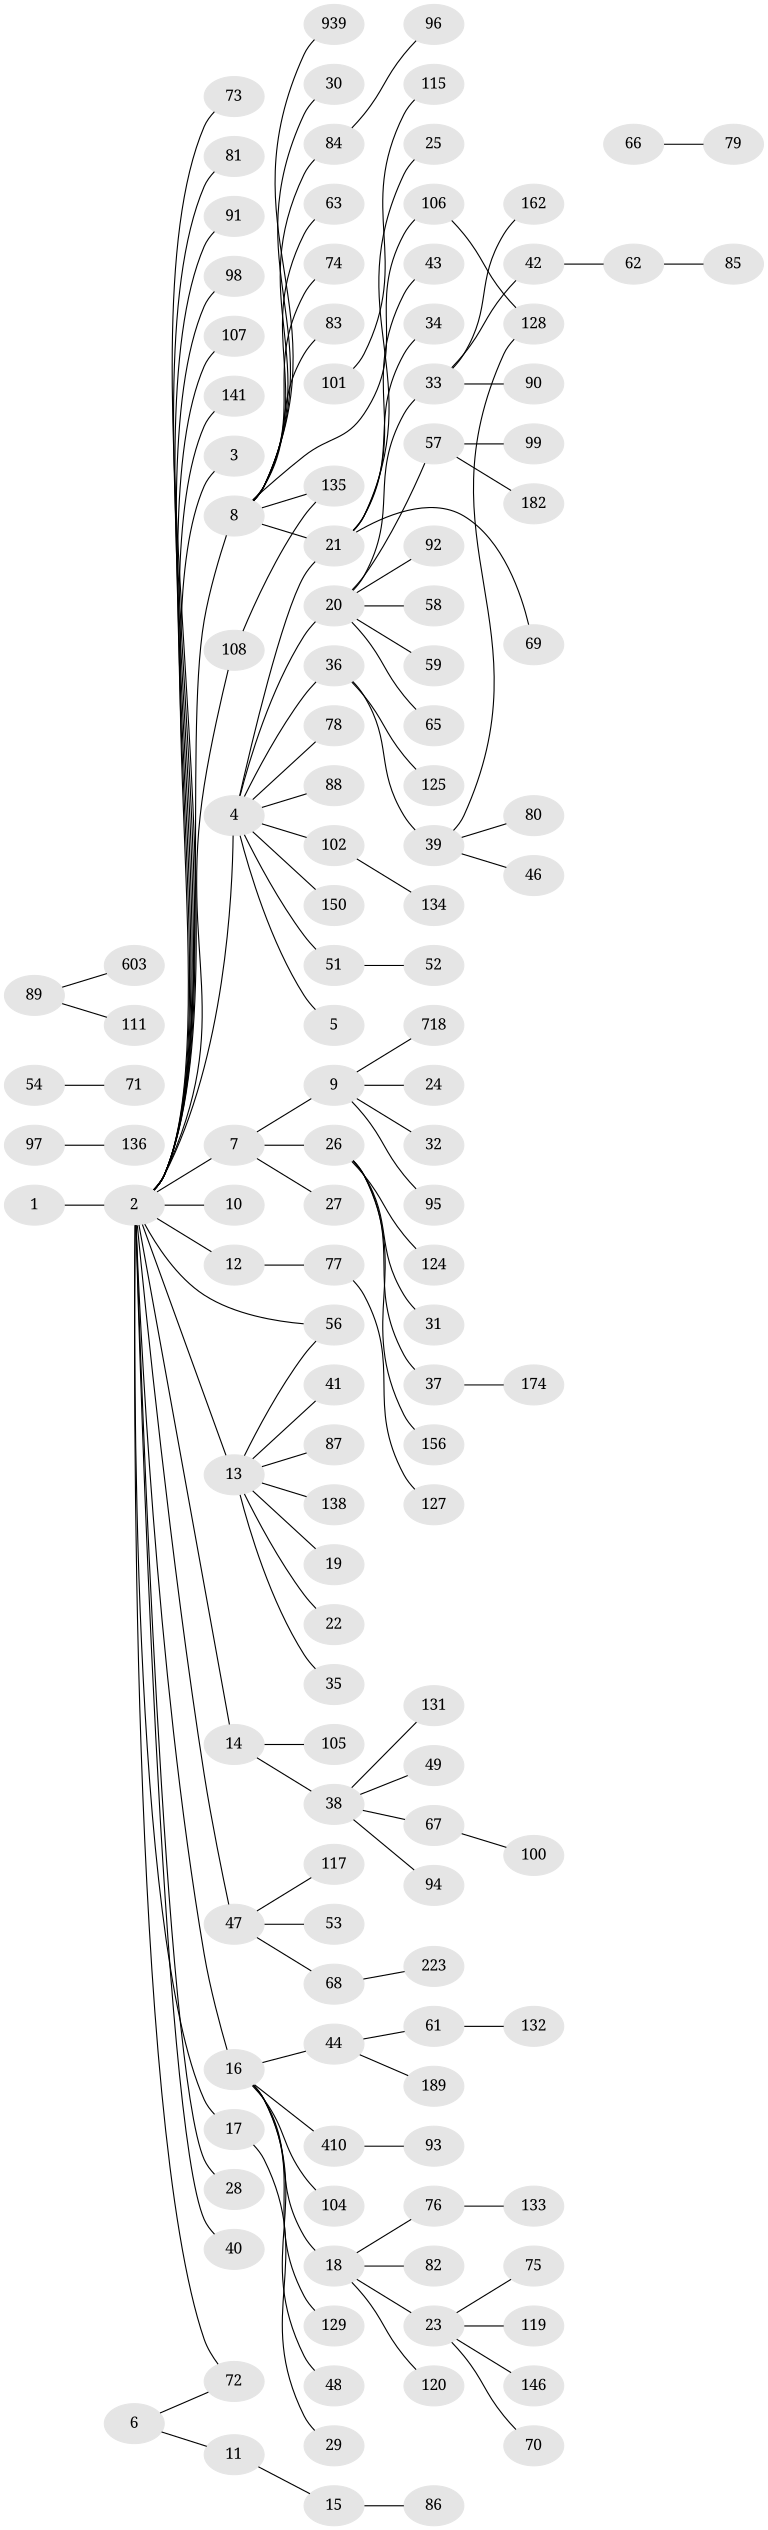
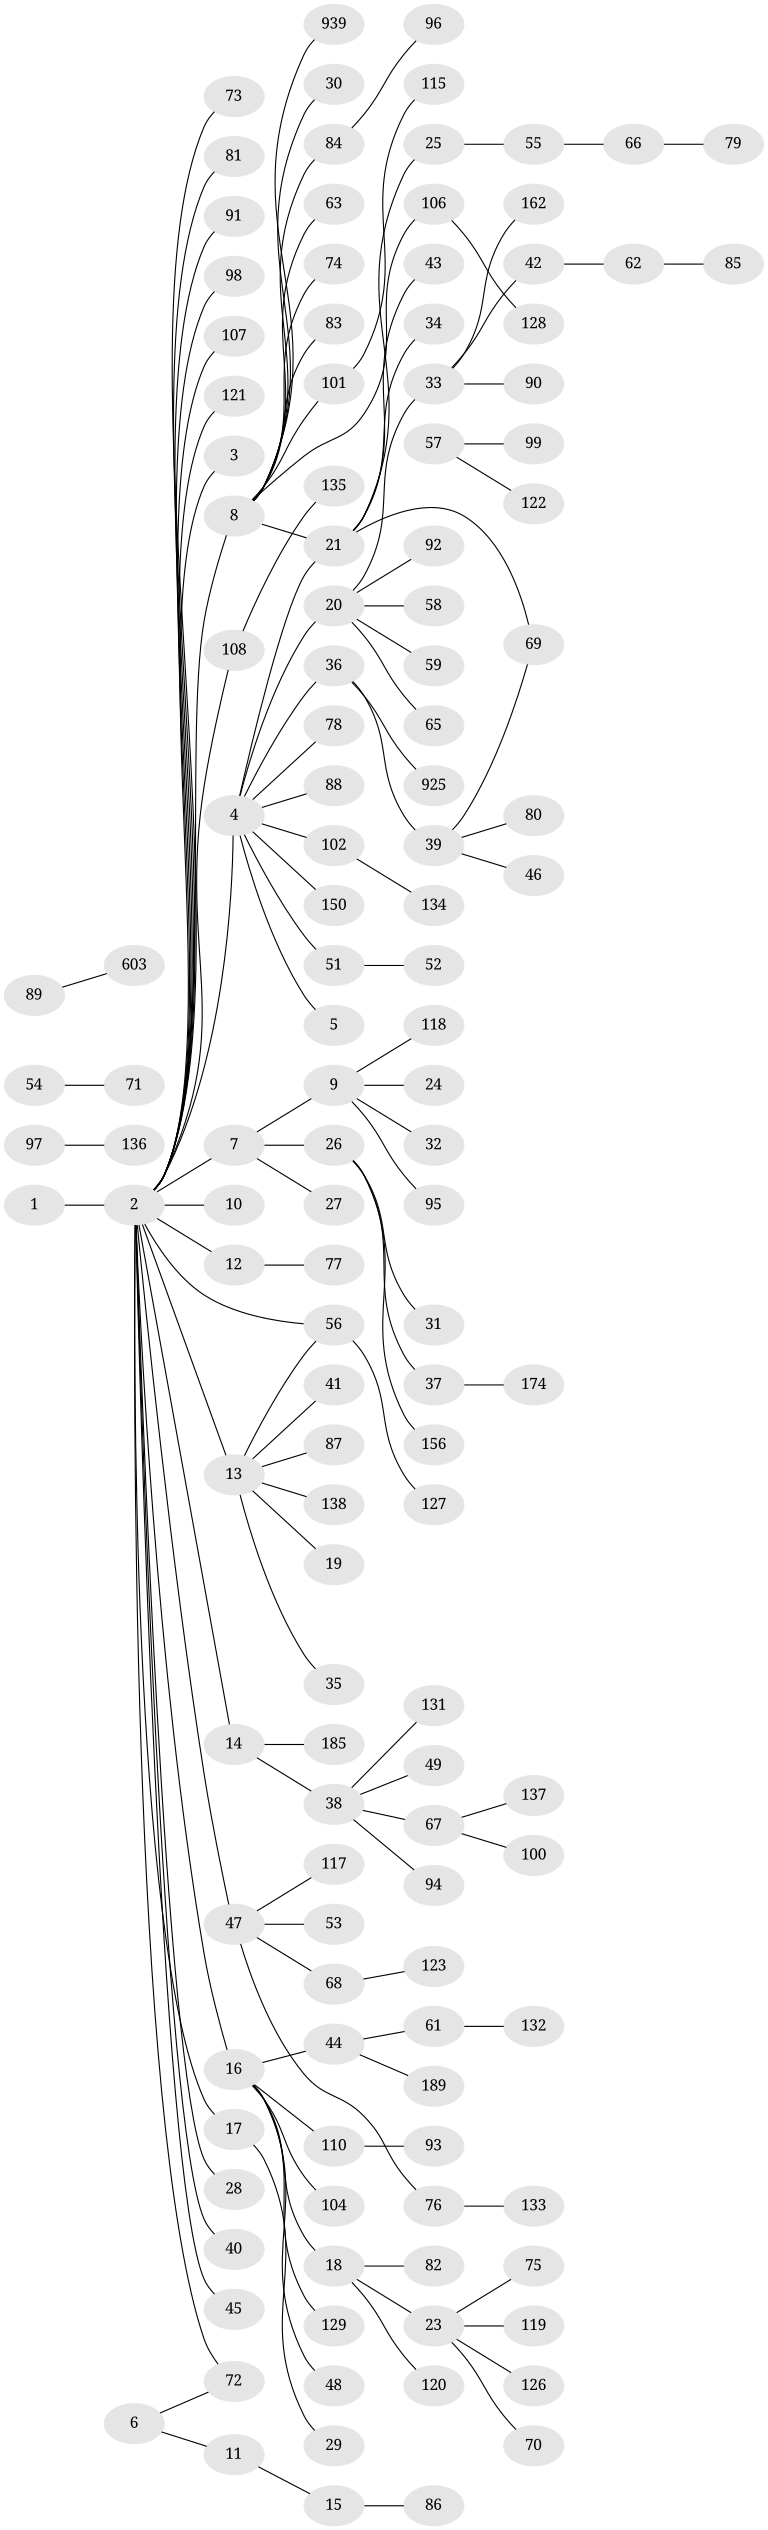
none -> (534, 144)
(234, 396) -> (234, 396)
(284, 501) -> (287, 448)
(534, 504) -> (534, 504)
(393, 529) -> none
(484, 585) -> (497, 751)
(434, 786) -> (434, 786)
(134, 1025) -> none
(434, 1025) -> (434, 1025)
(434, 1265) -> none
(384, 1385) -> (384, 1415)
(334, 1625) -> none
(334, 1744) -> (334, 1744)
none -> (534, 1796)
(434, 1966) -> (434, 1966)
(334, 2146) -> (334, 2146)
(384, 2236) -> (311, 2081)
none -> (234, 2309)
(534, 2386) -> (534, 2386)
